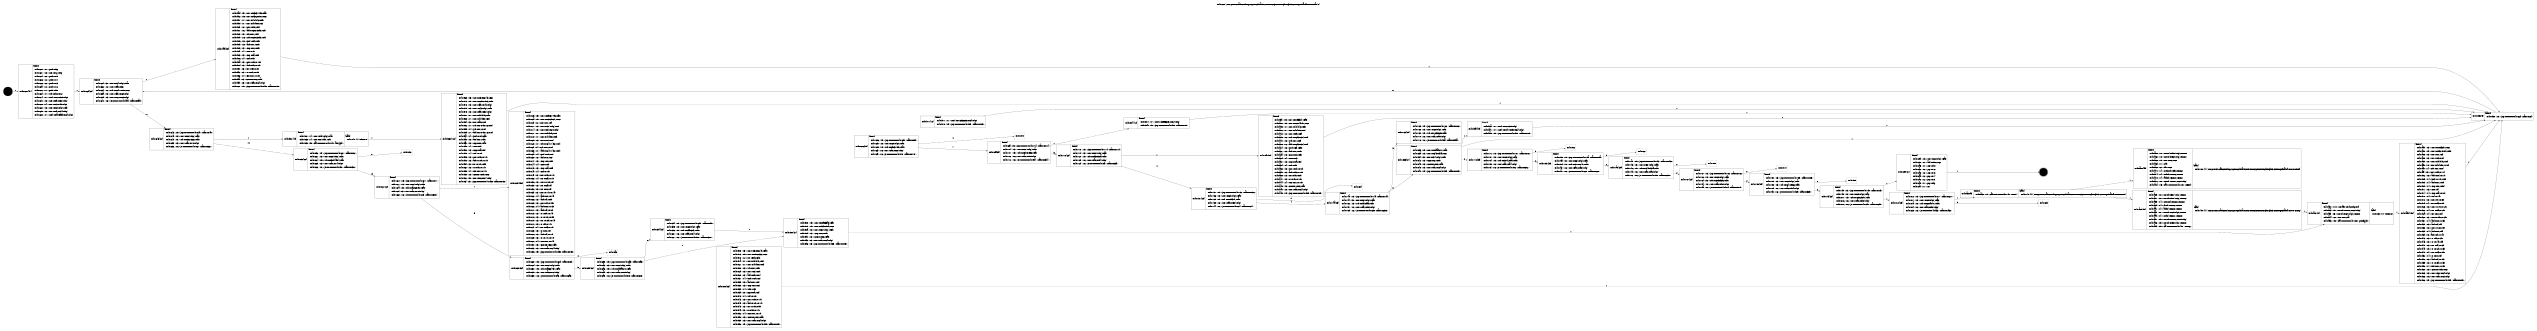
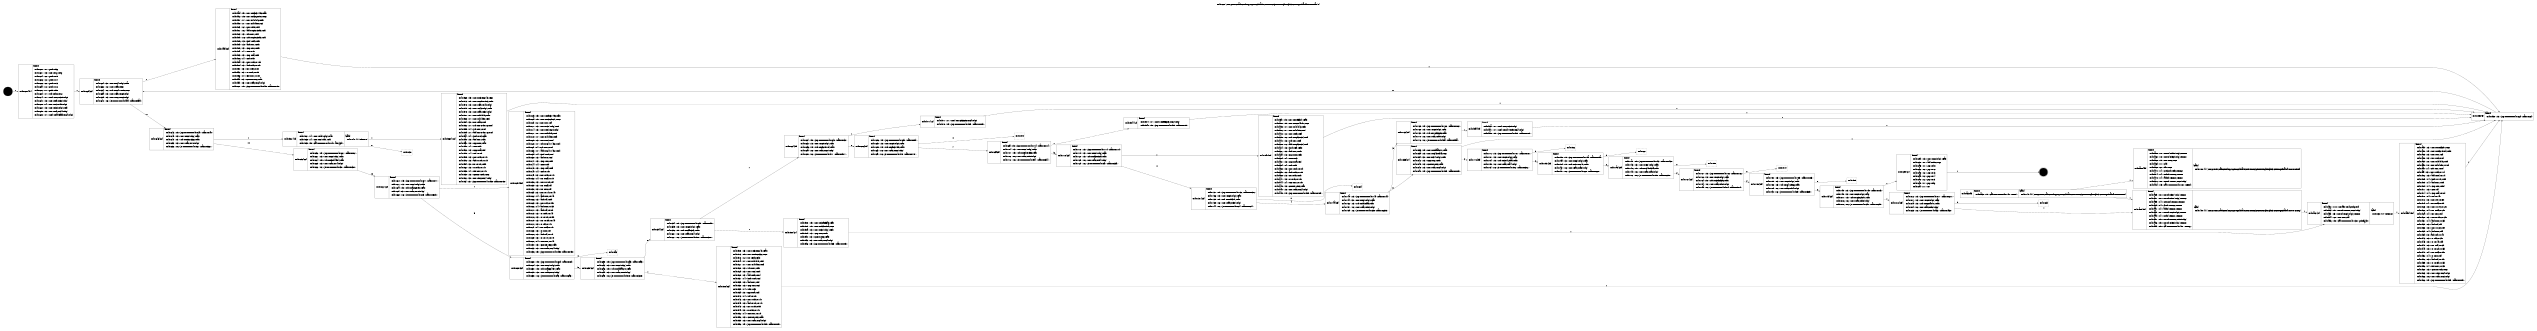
(1462, 140) -> (1464, 131)
none -> (816, 146)
(379, 155) -> (385, 149)
(1964, 199) -> (2043, 213)
(713, 247) -> (680, 277)
